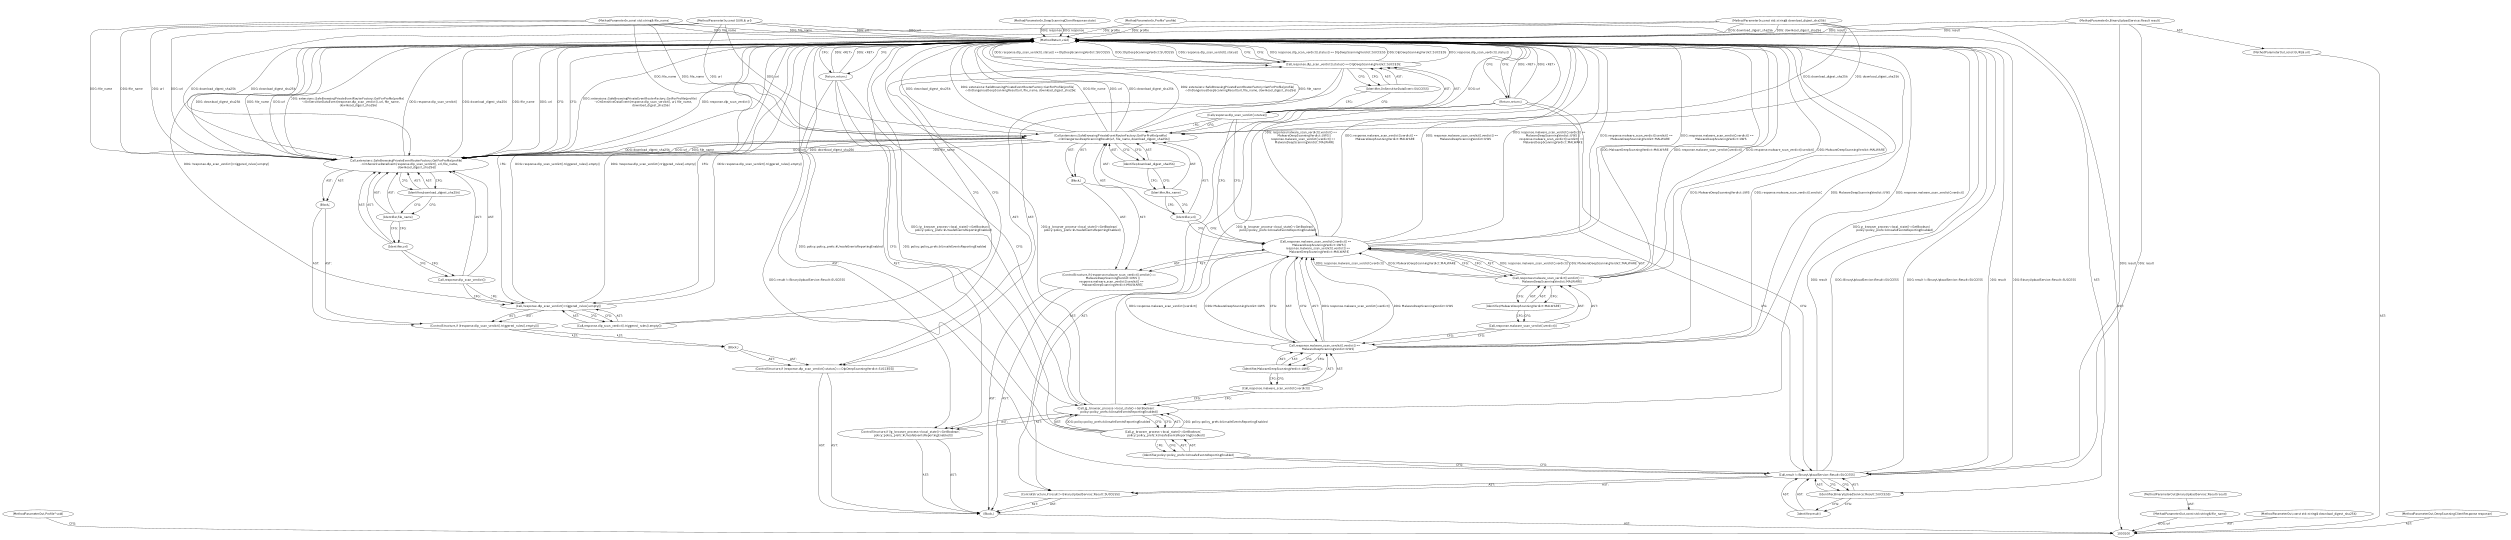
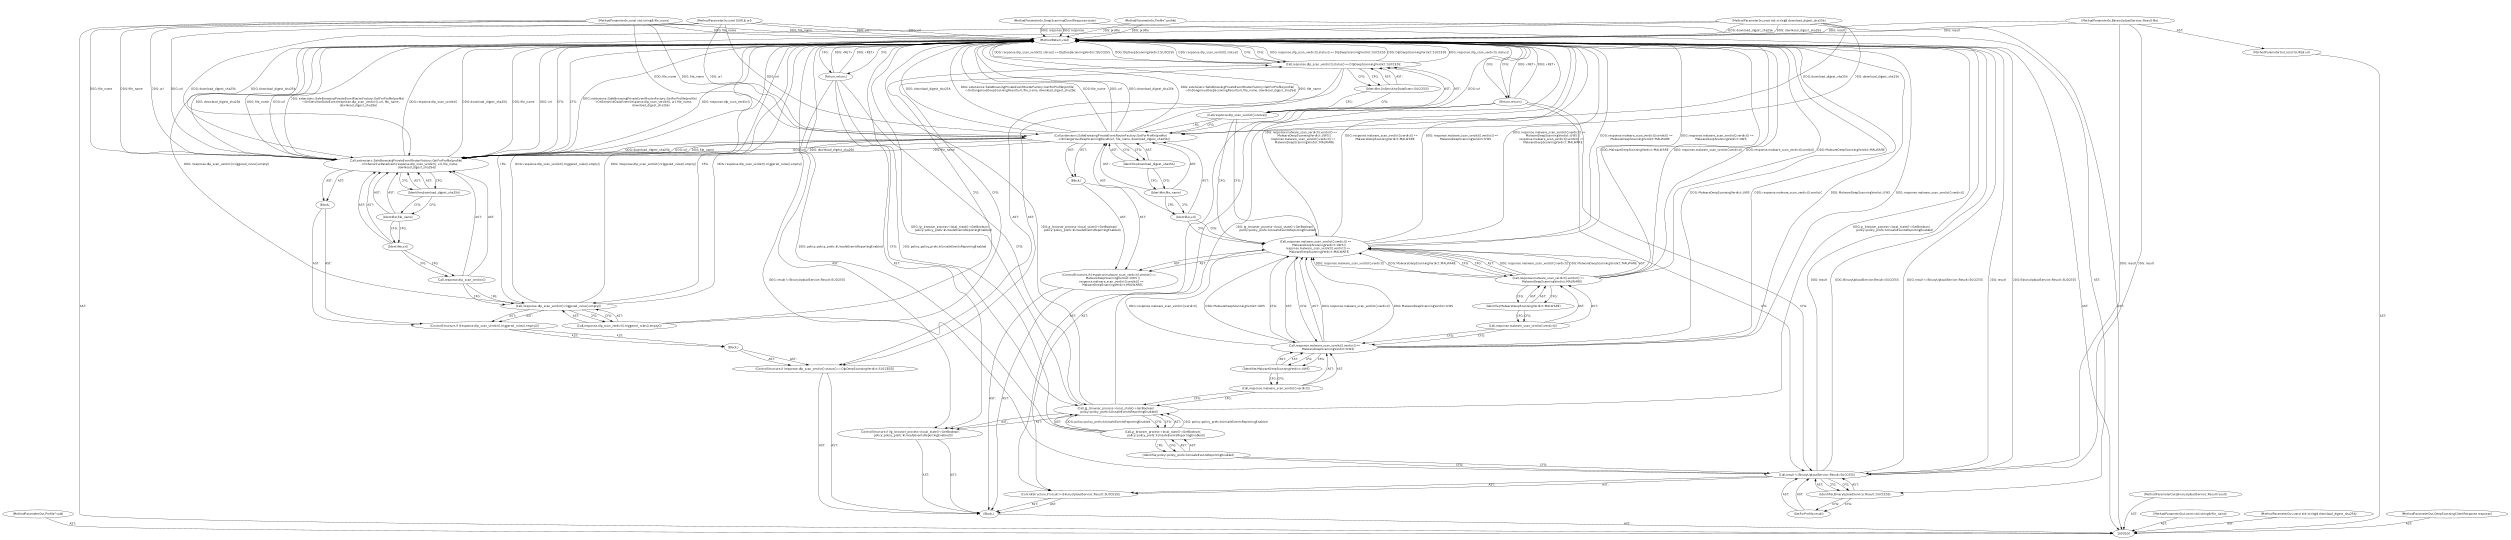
(2120, 21) -> (2120, 21)
none -> (1801, 42)
(2188, 503) -> (2134, 507)
(1809, 514) -> (1809, 514)
(73, 524) -> (73, 524)
(2164, 524) -> (2164, 524)
none -> (602, 525)
